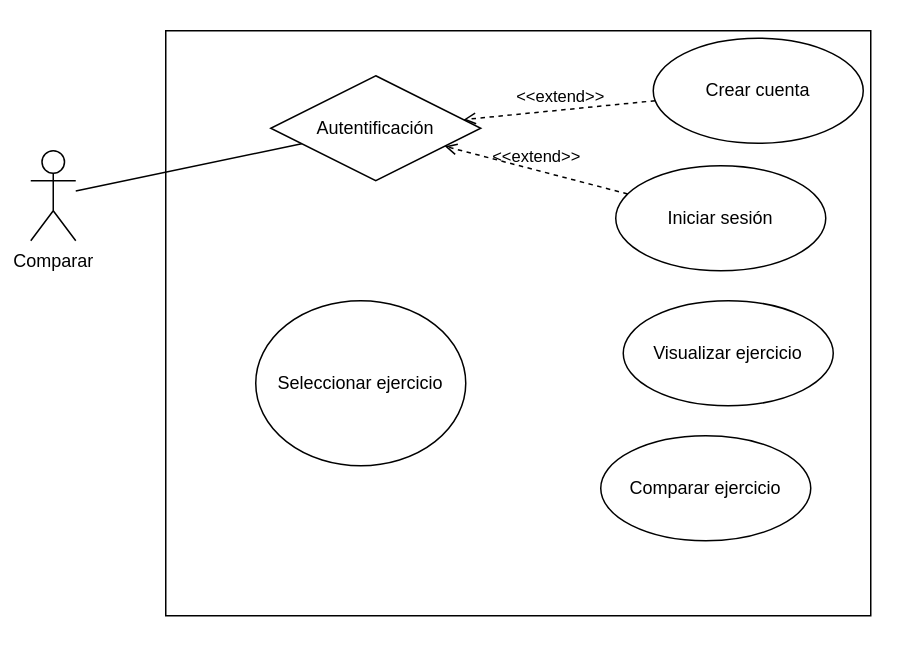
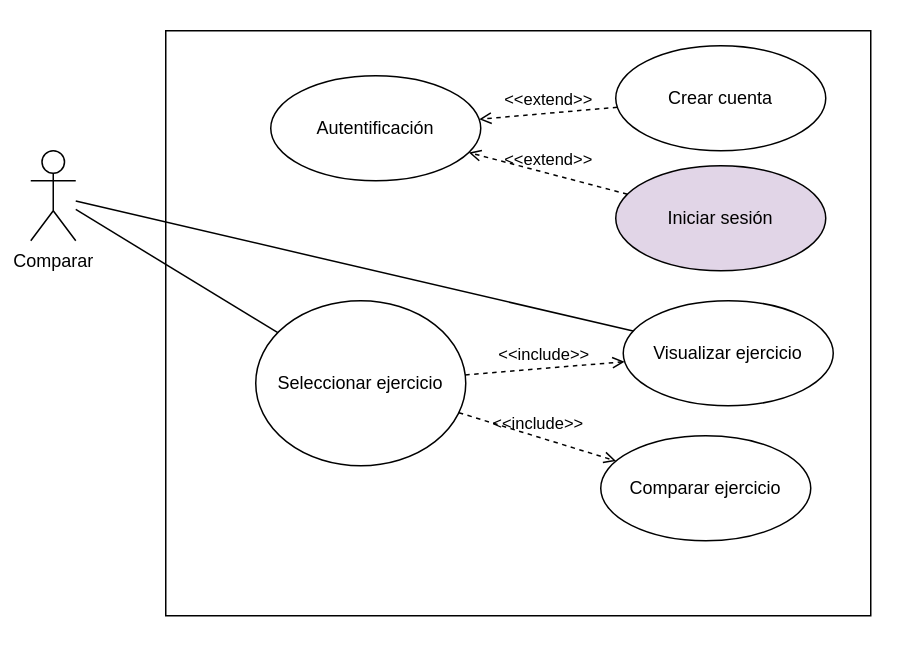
(758, 91) -> (721, 98)
(376, 128) -> (376, 128)
(189, 167) -> (354, 266)
(721, 218) -> (721, 218)
none -> (177, 271)
none -> (542, 369)
none -> (535, 436)
